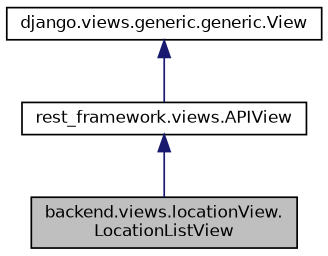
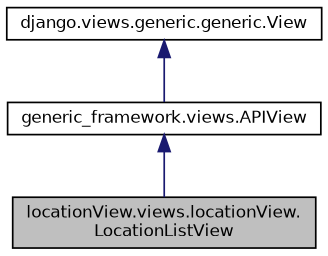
(164, 119) -> (164, 119)
(164, 223) -> (164, 223)
